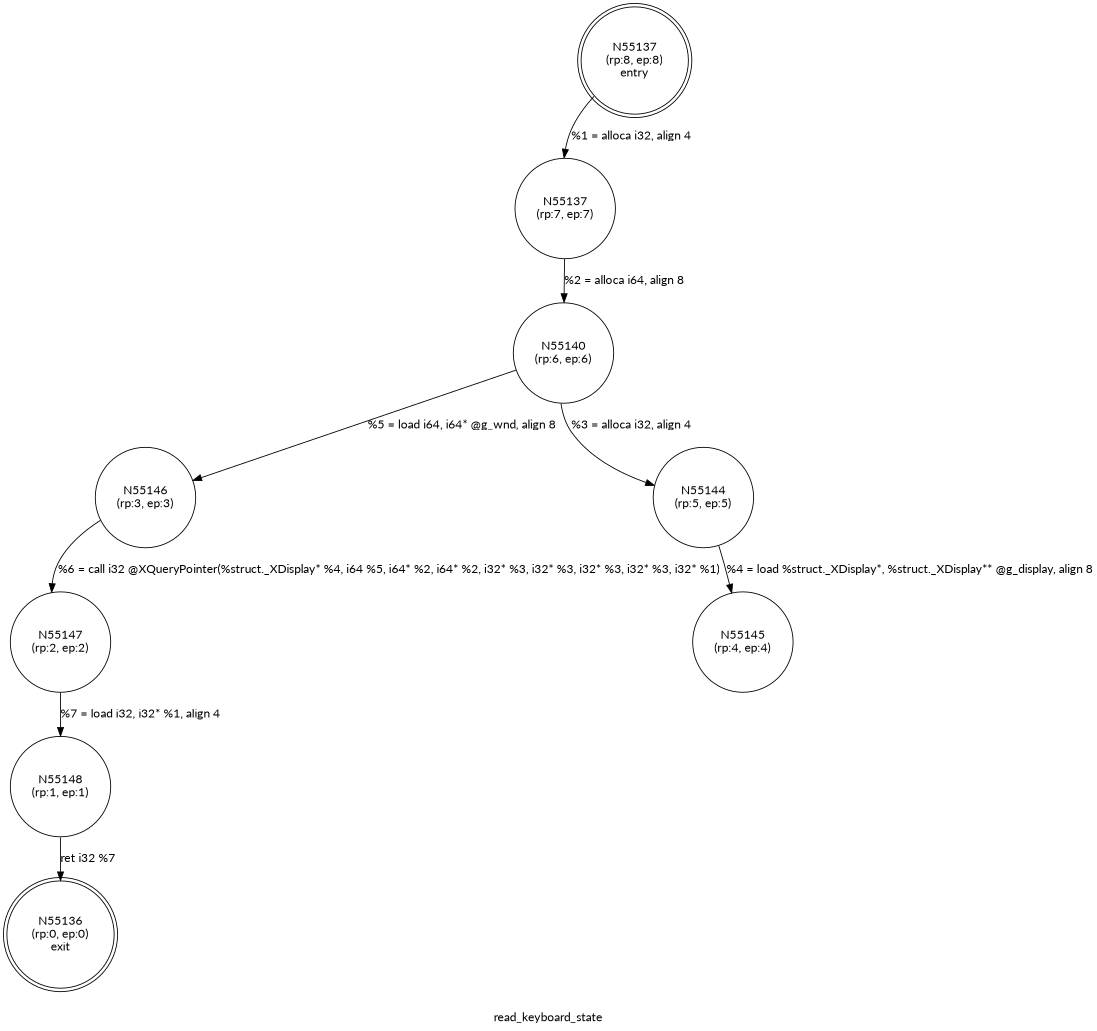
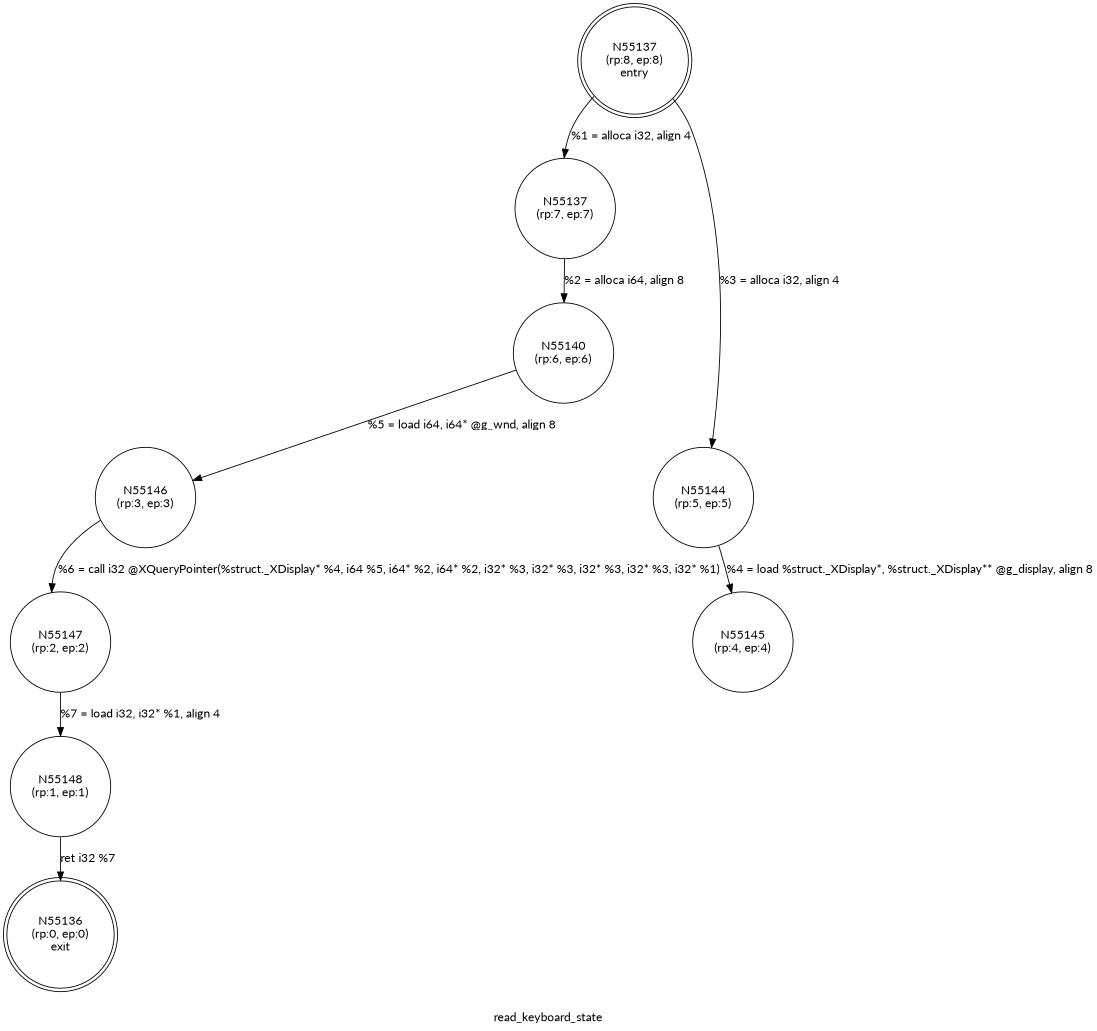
(592, 454) -> (719, 265)
